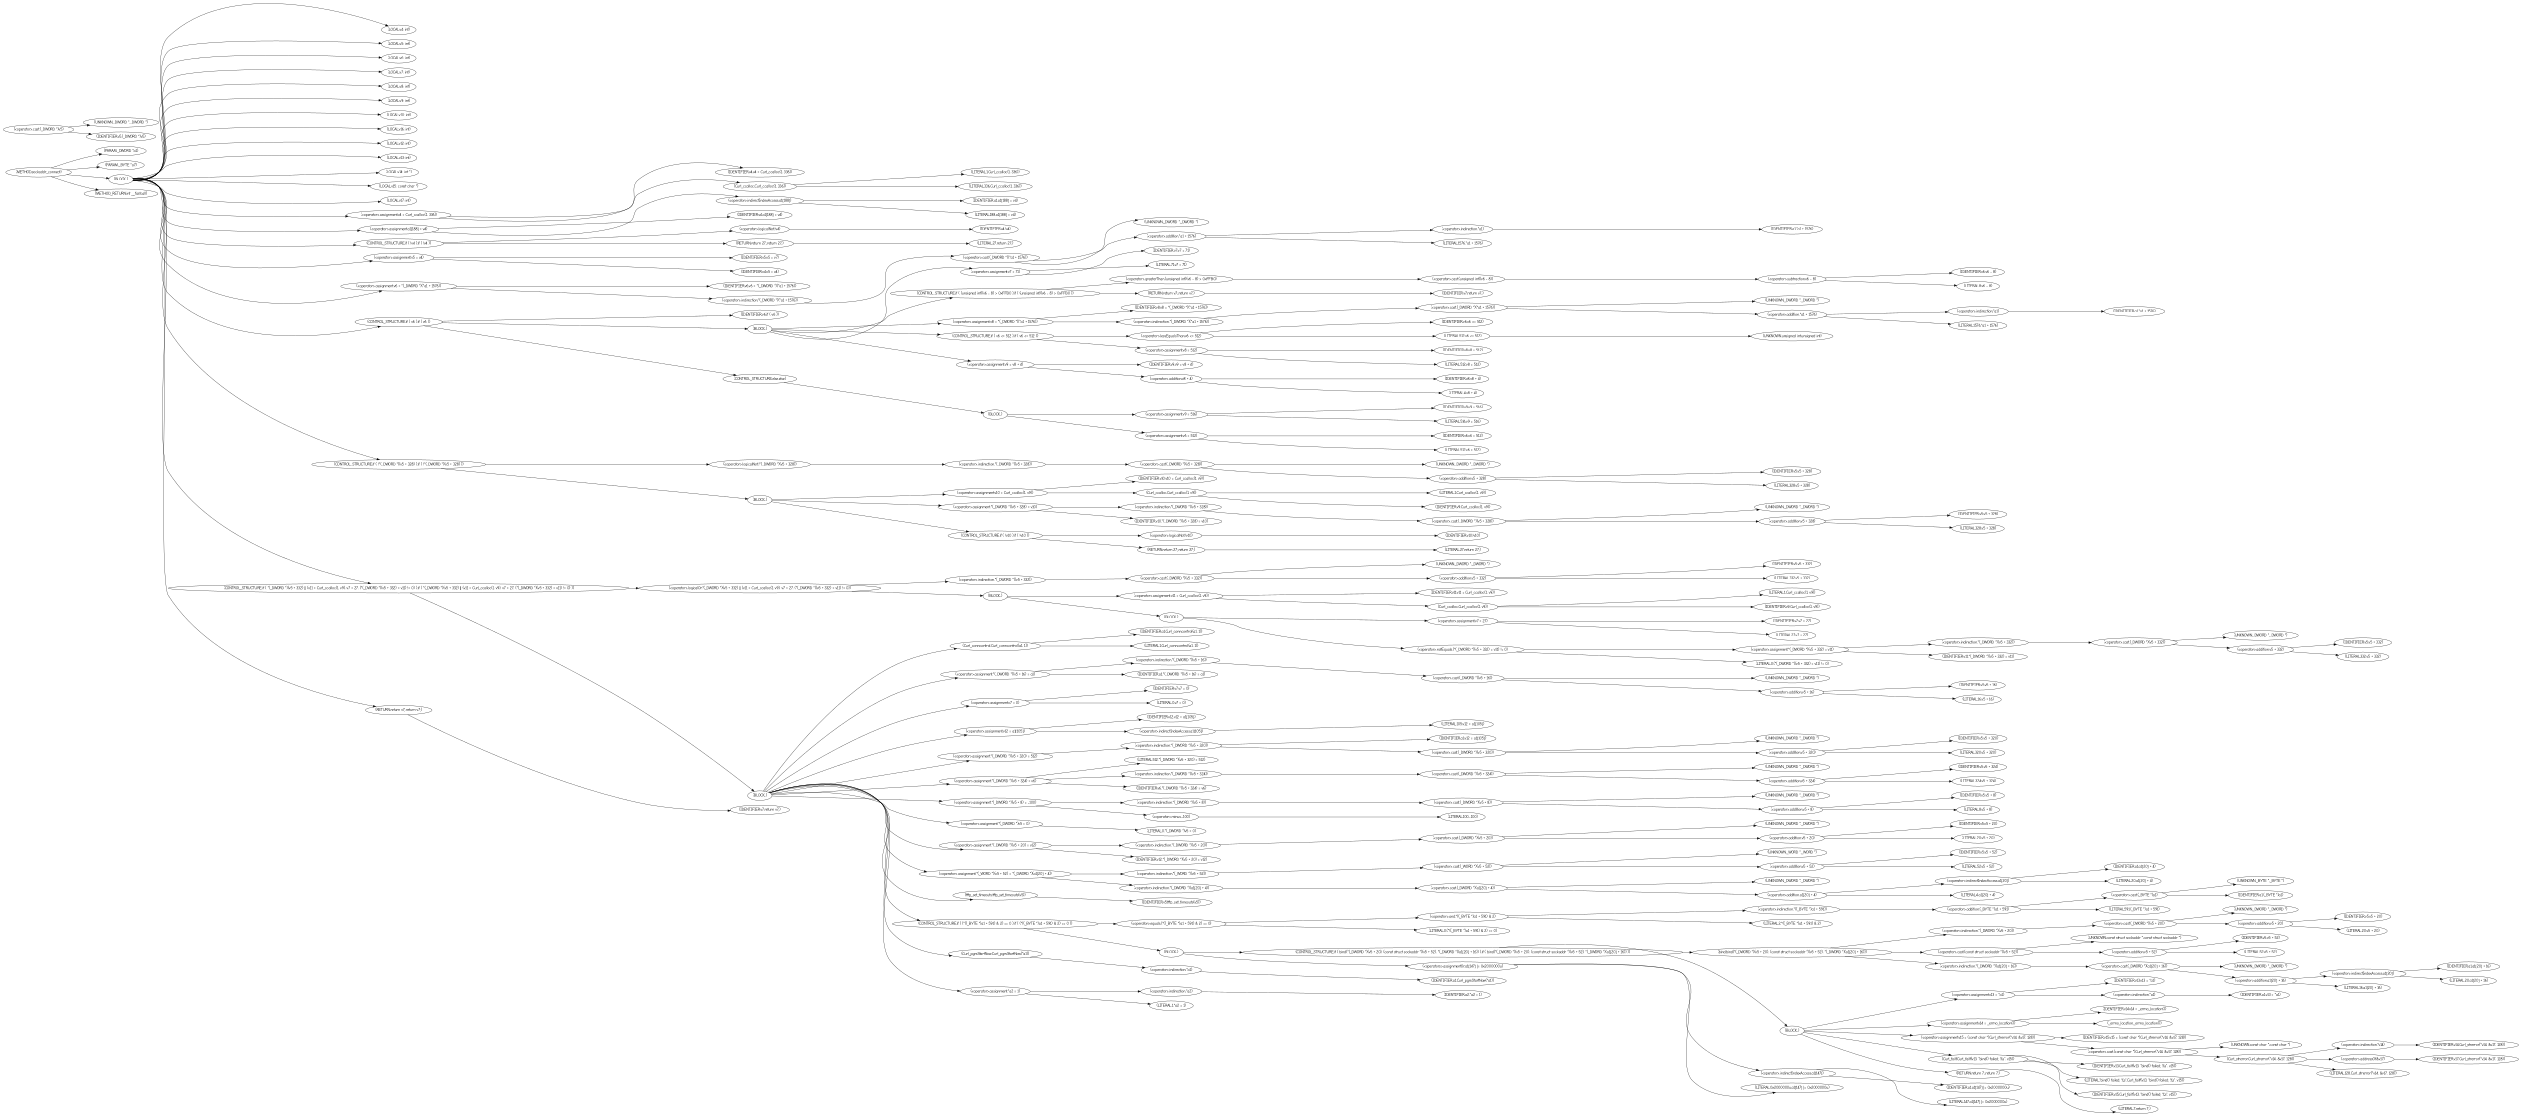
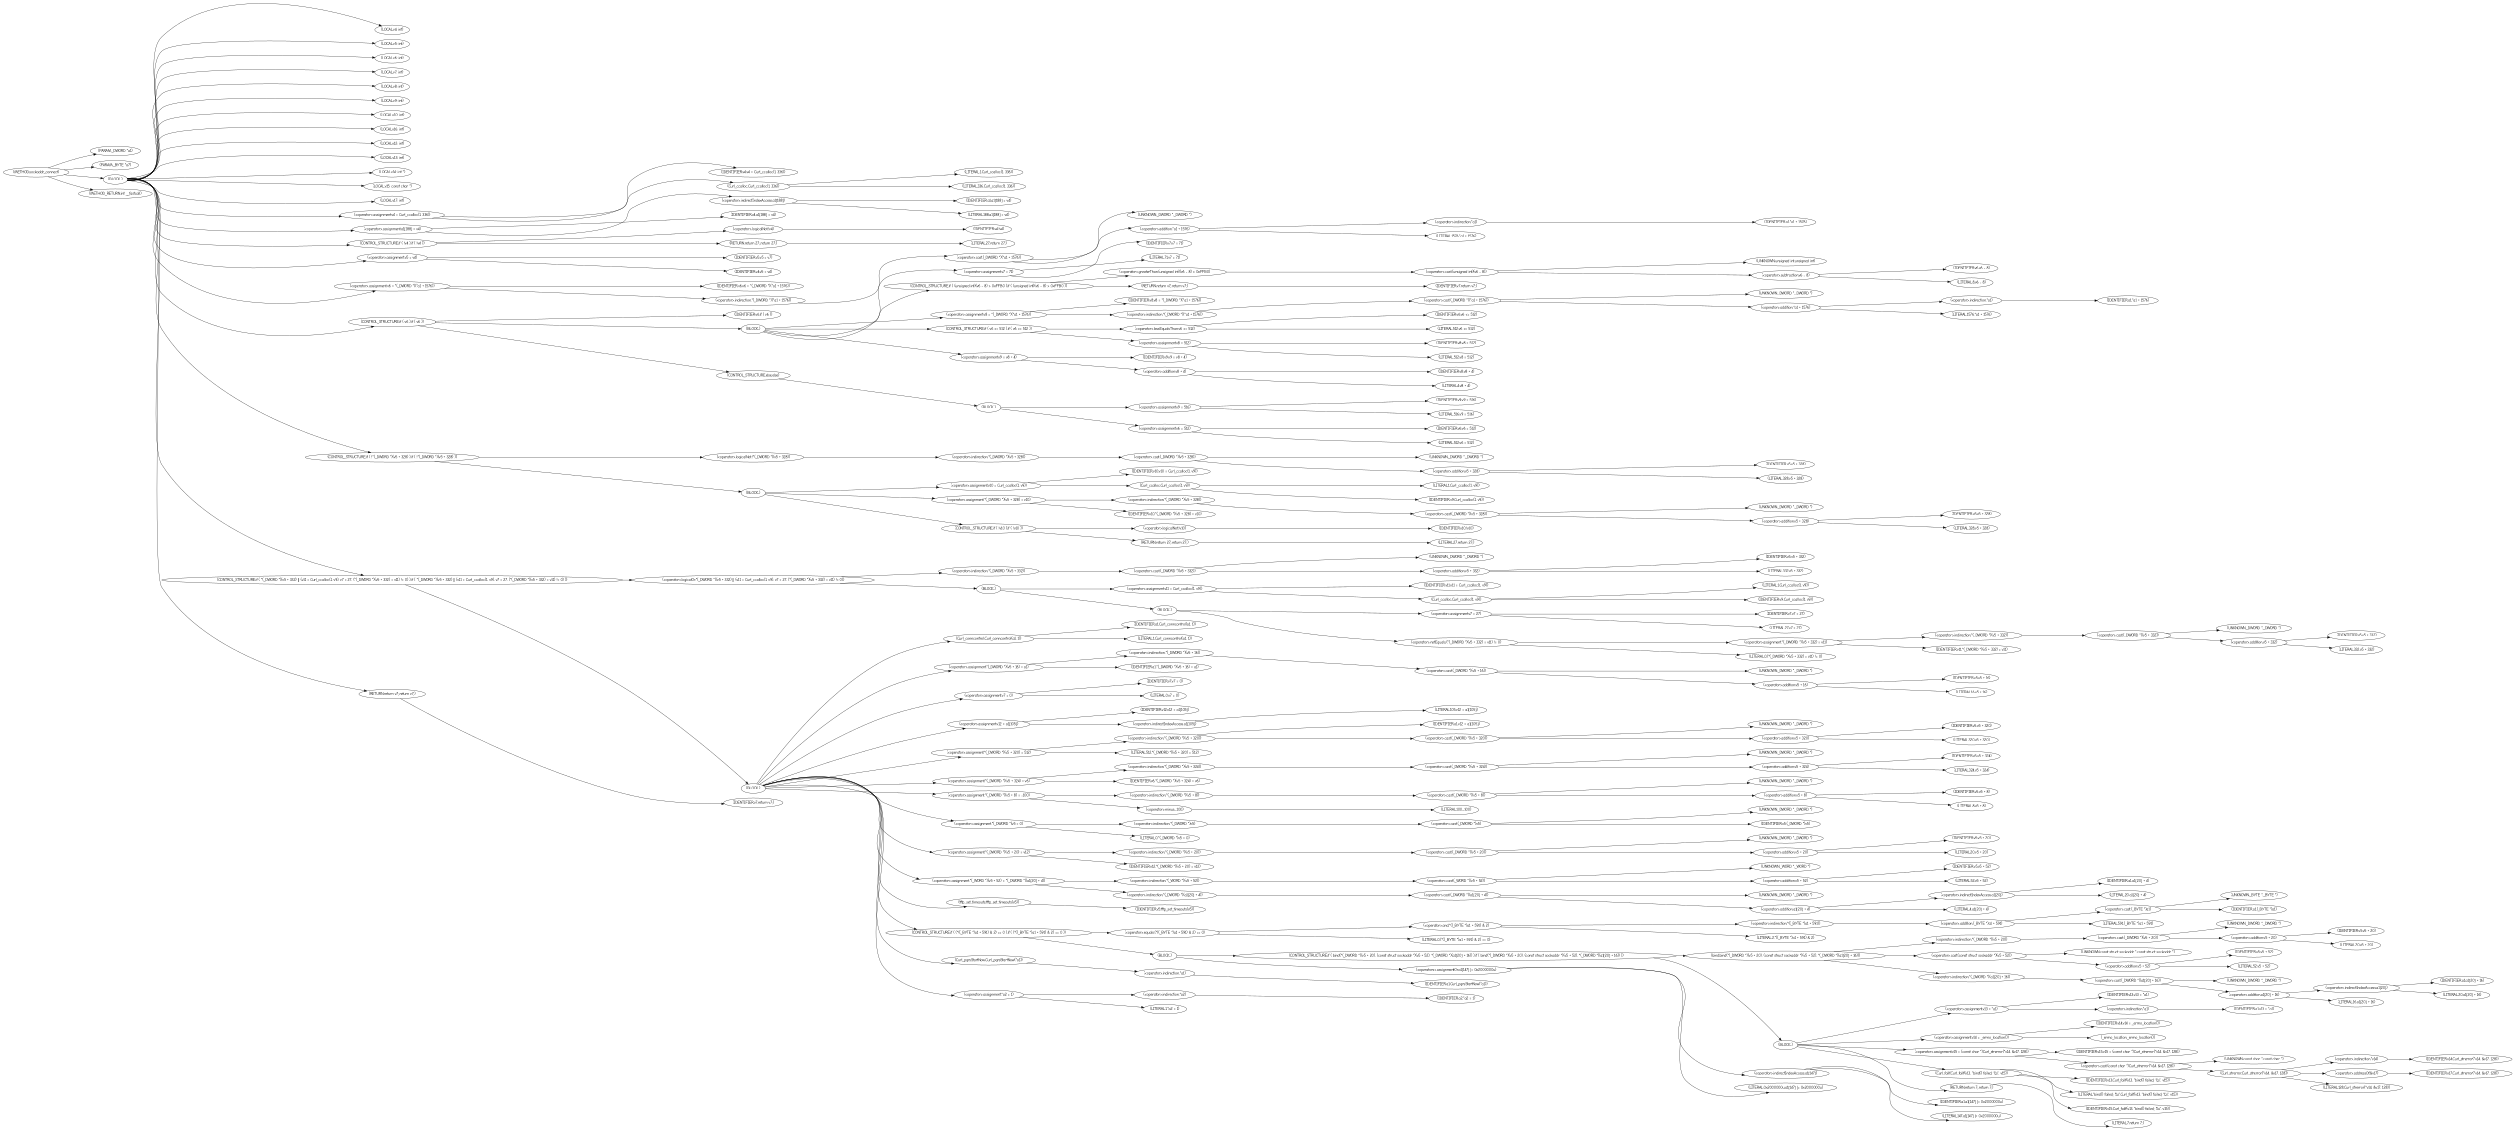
(1619, 336) -> (1620, 267)
(1082, 770) -> (1081, 753)
none -> (1165, 824)
